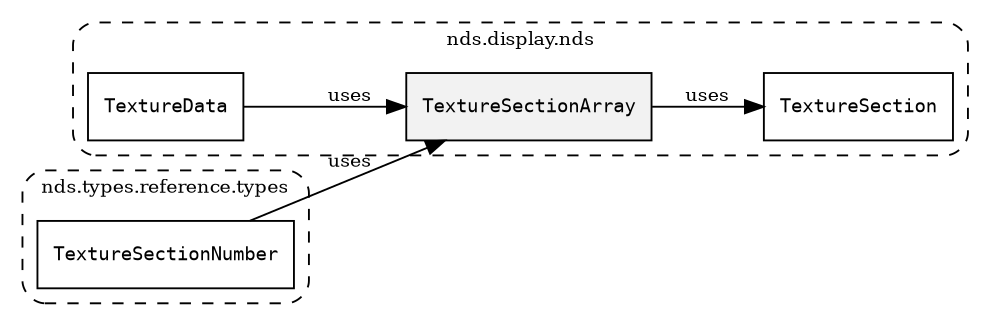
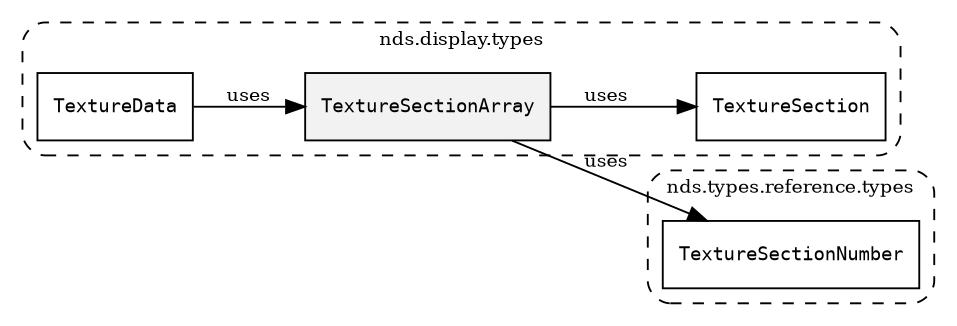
(520, 40) -> (462, 40)
(339, 184) -> (601, 177)
